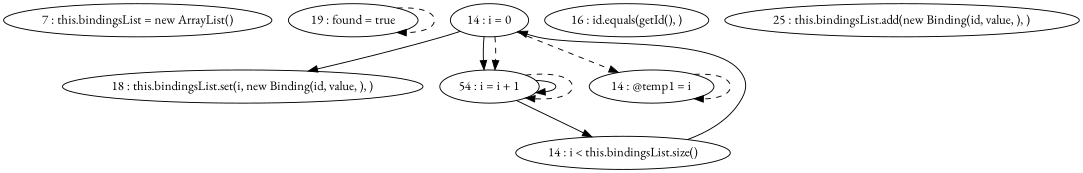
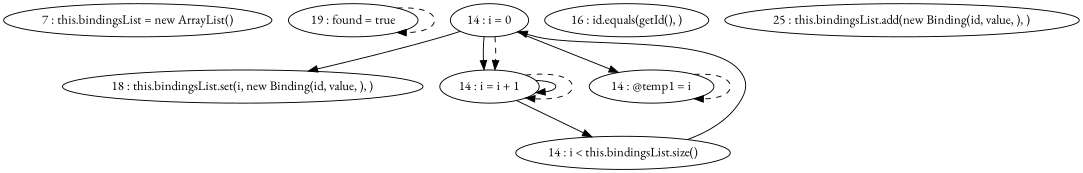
(563, 51) -> (563, 51)
(490, 87) -> (490, 87)
